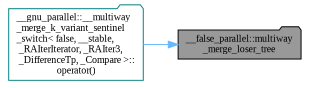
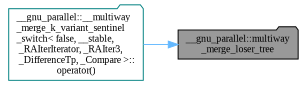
(240, 45) -> (238, 45)
